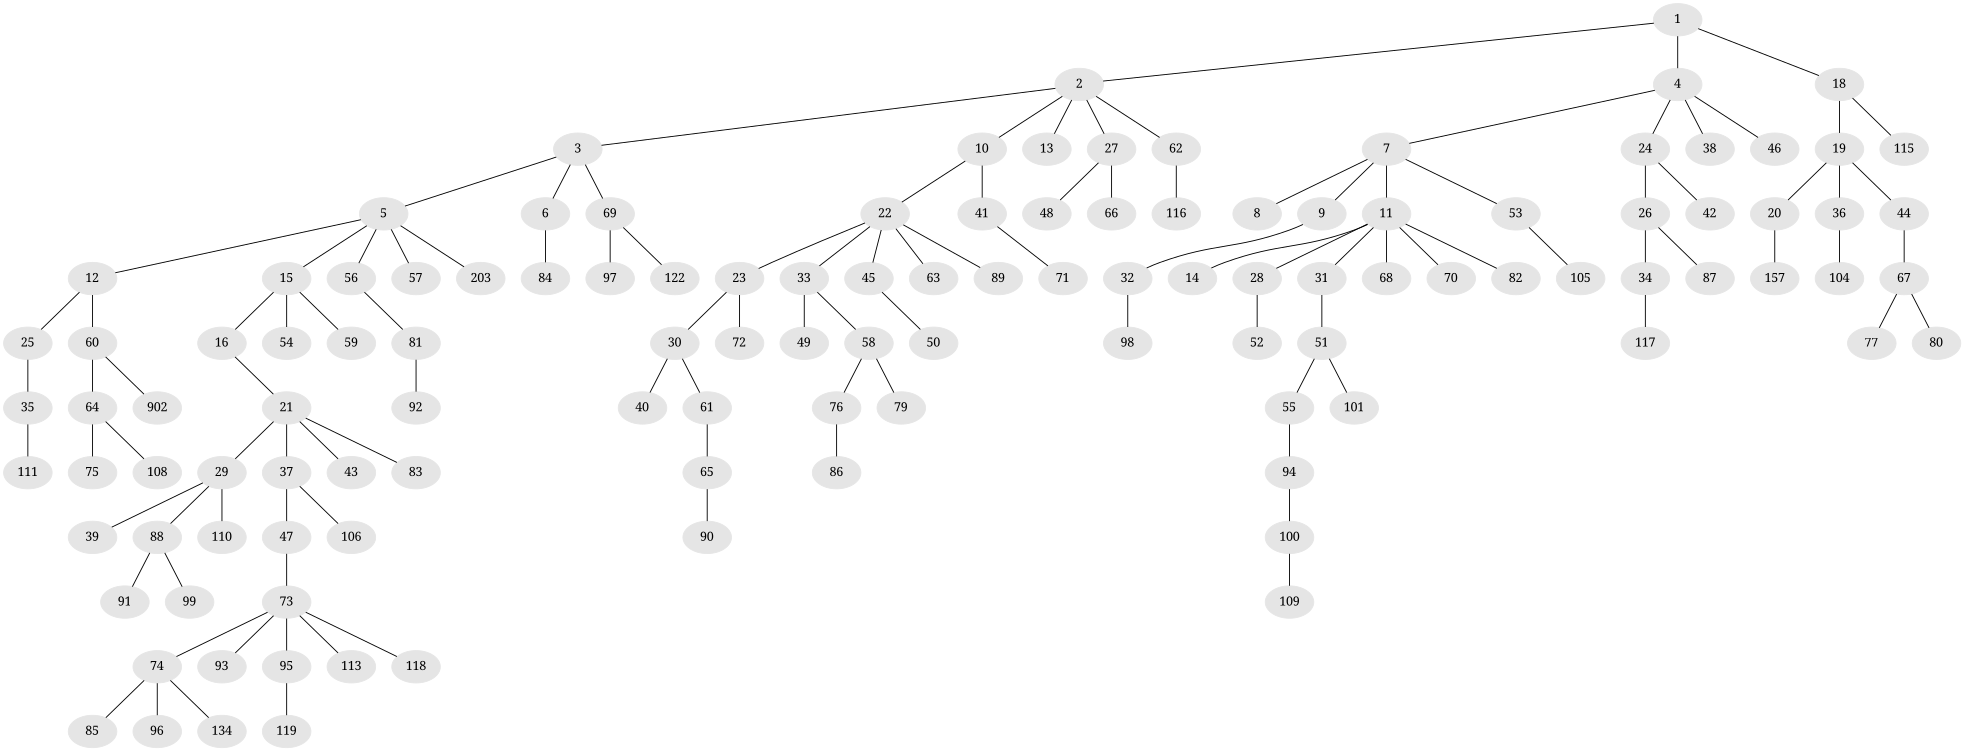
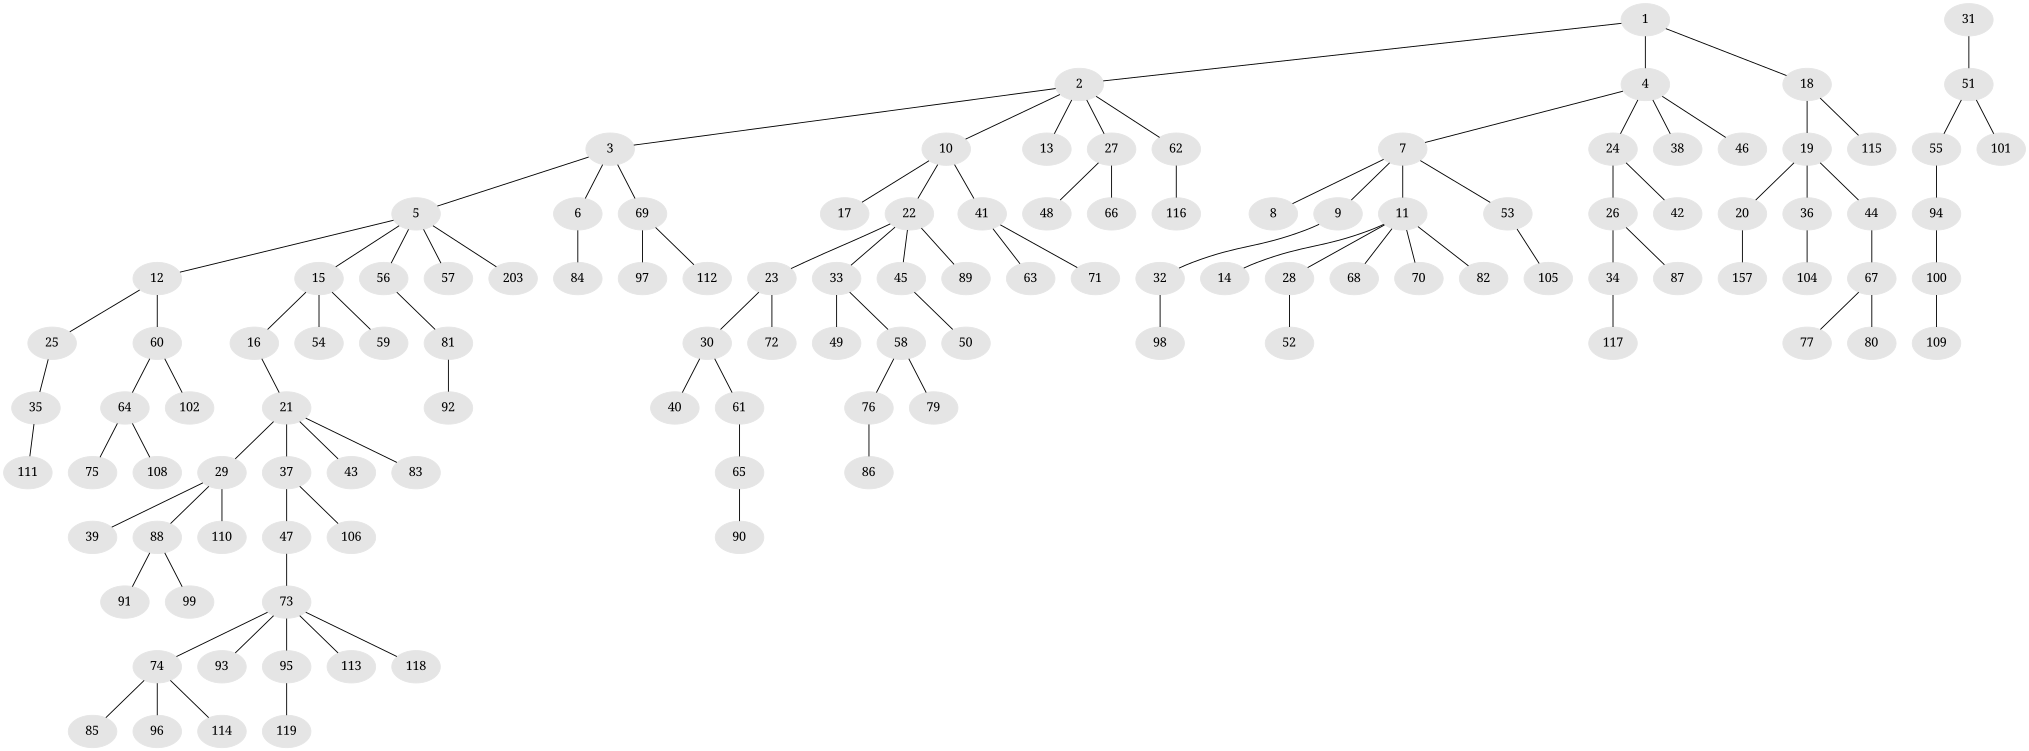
none -> (845, 214)
(909, 246) -> (1006, 246)
(1354, 246) -> none
(675, 279) -> (707, 279)
(157, 408) -> (190, 408)
(222, 731) -> (222, 731)
